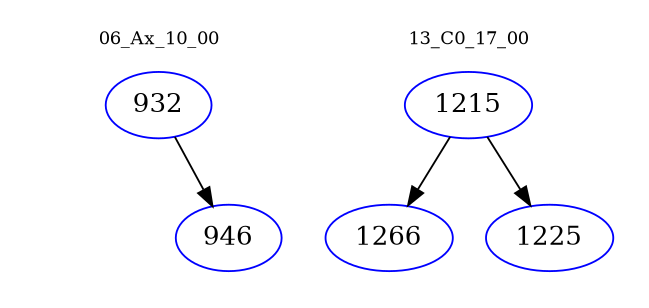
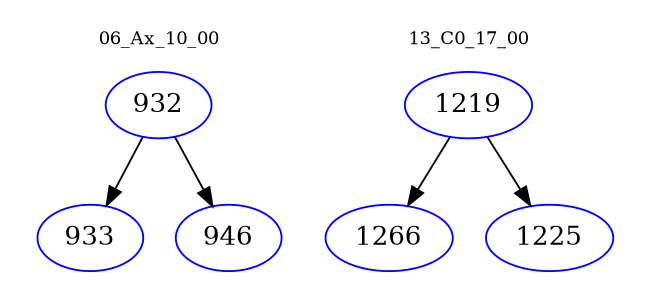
(468, 105) -> (468, 105)
none -> (90, 238)
